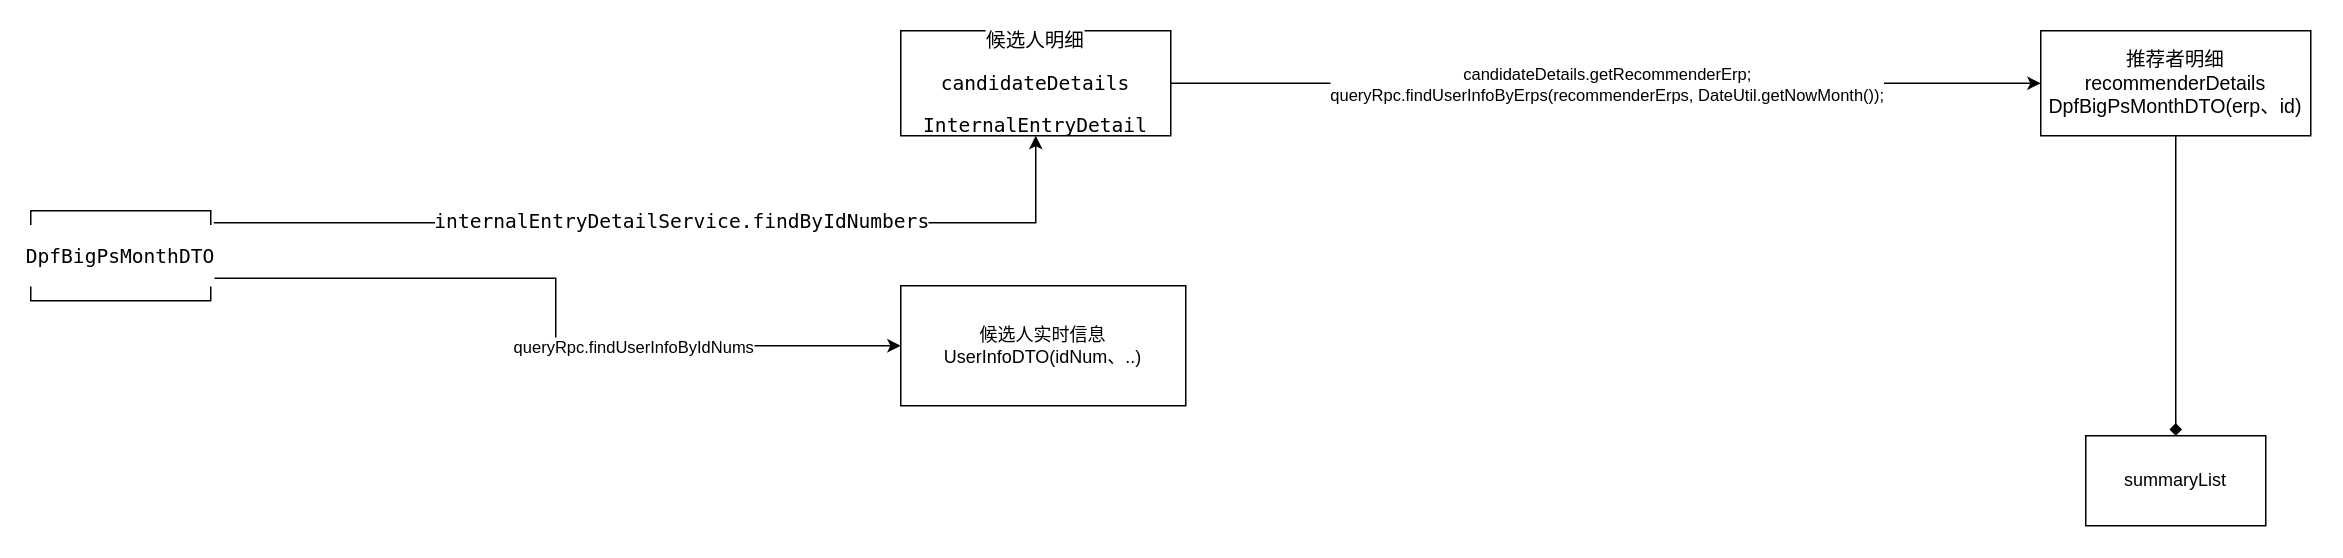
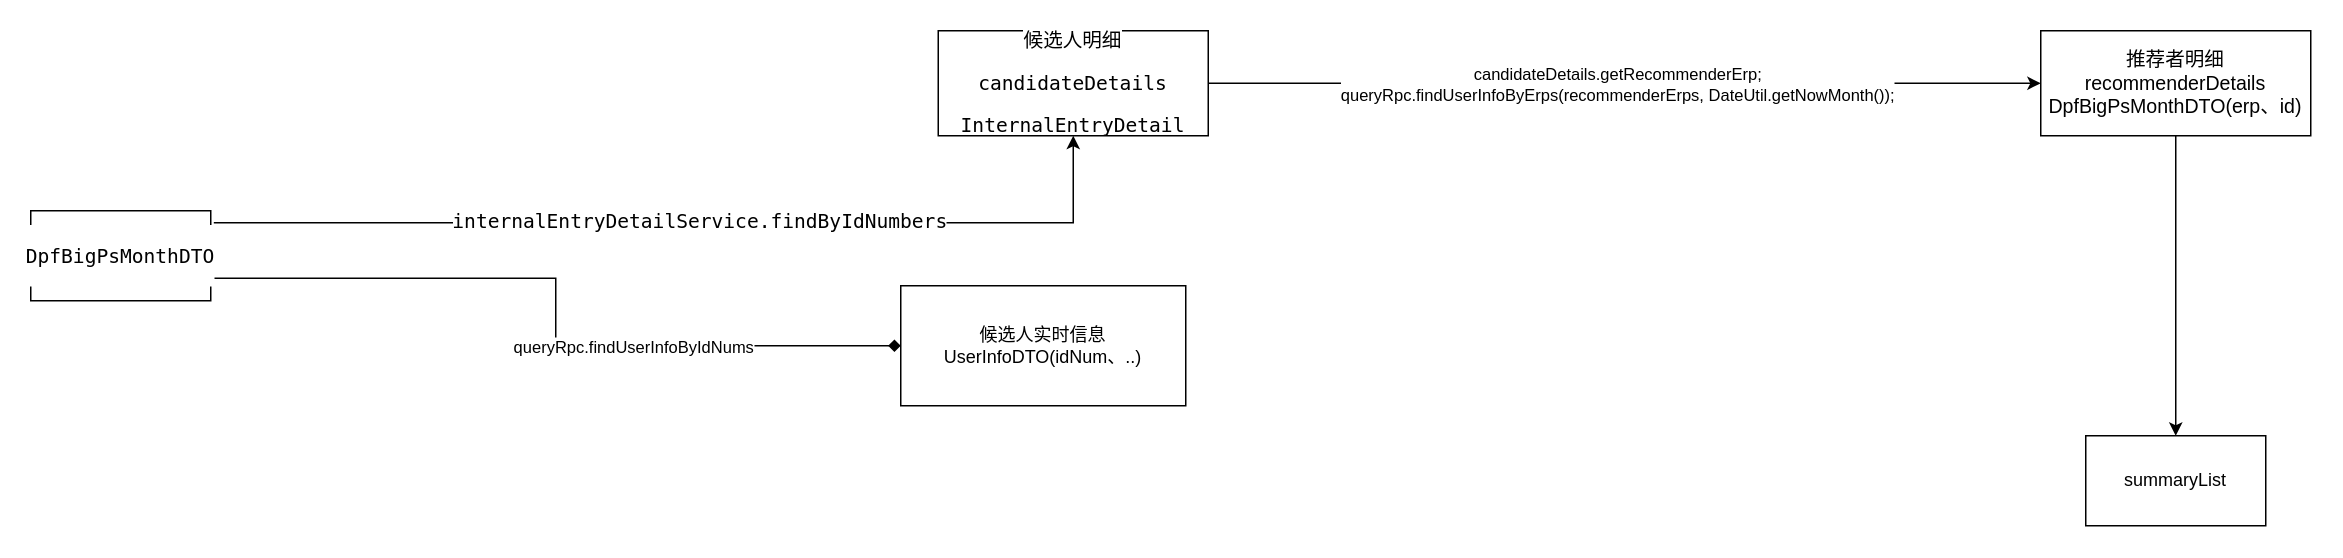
(1036, 83) -> (1073, 83)
(889, 346) -> (888, 346)
(2176, 423) -> (2176, 424)
